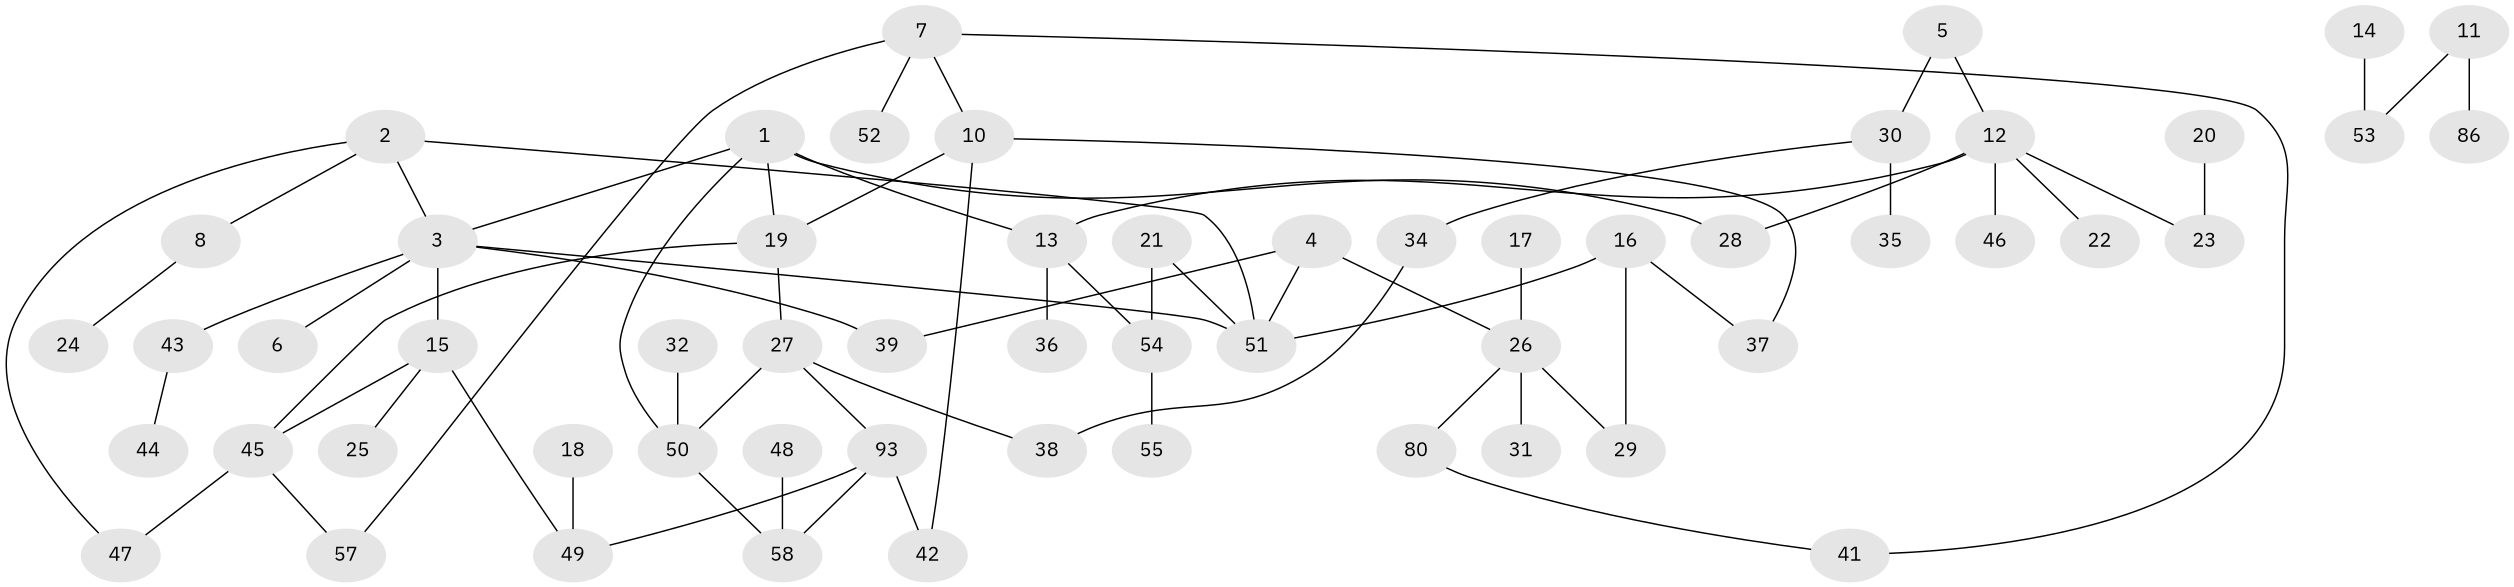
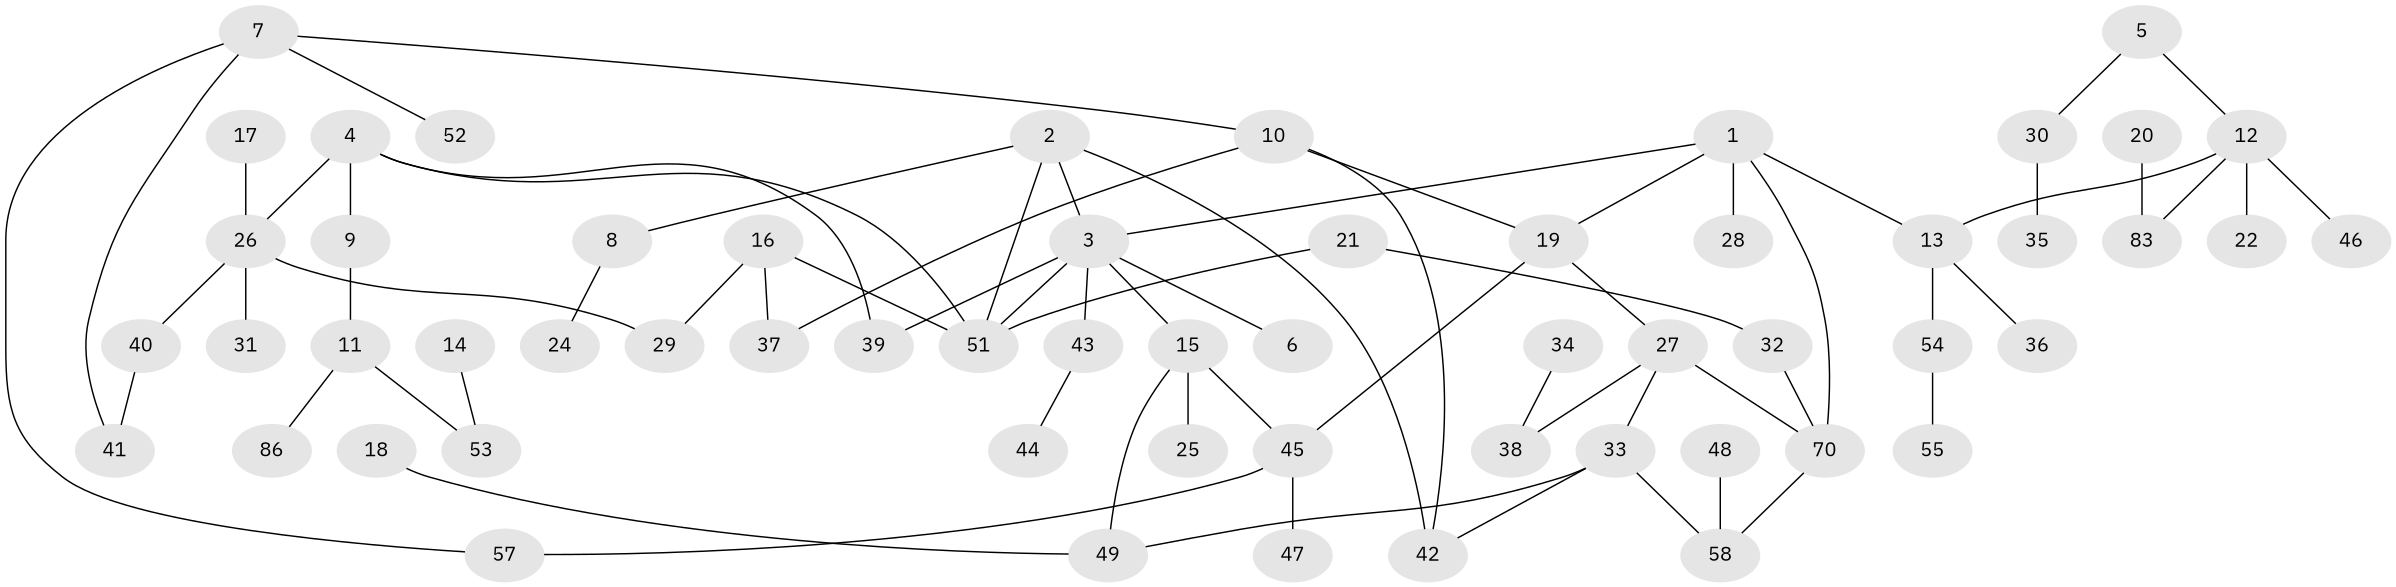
(1657, 170) -> none
(1866, 193) -> none
none -> (350, 241)
(2205, 241) -> (2142, 241)
(60, 261) -> (1315, 287)
(1152, 294) -> (1566, 283)
(678, 451) -> (1825, 451)
(887, 451) -> (1616, 451)
(1416, 451) -> (141, 346)
